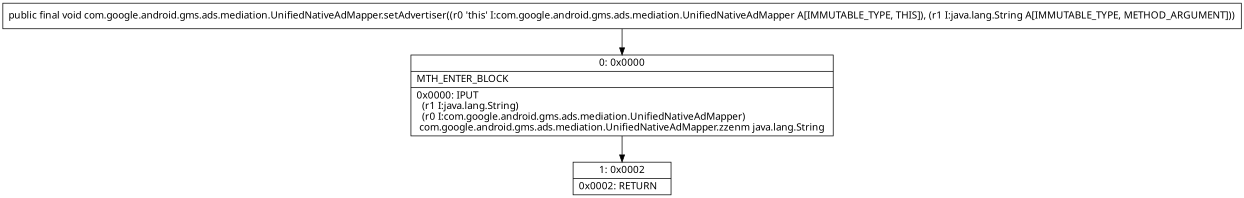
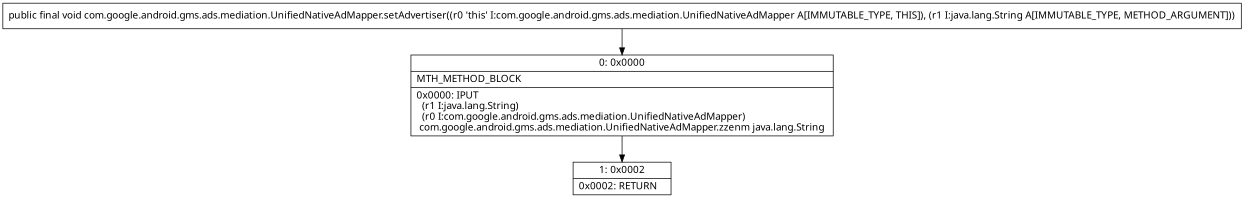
(463, 79) -> (469, 79)
